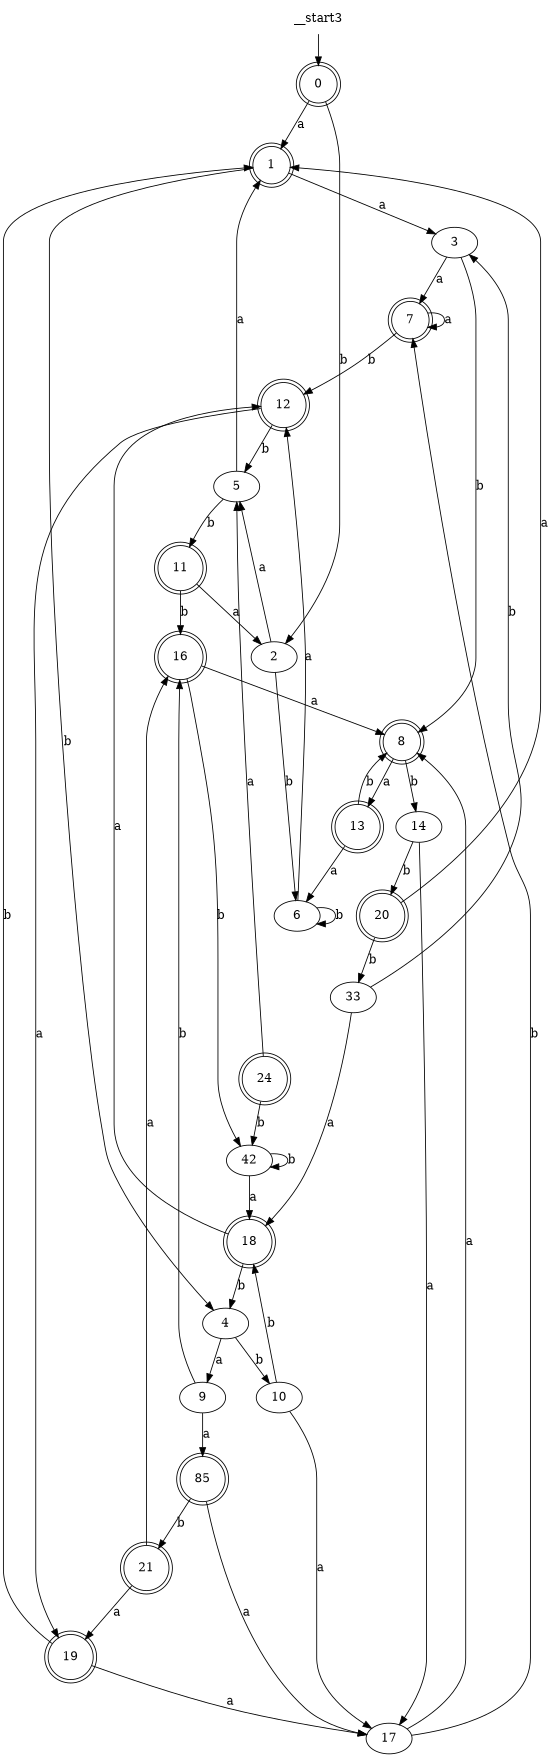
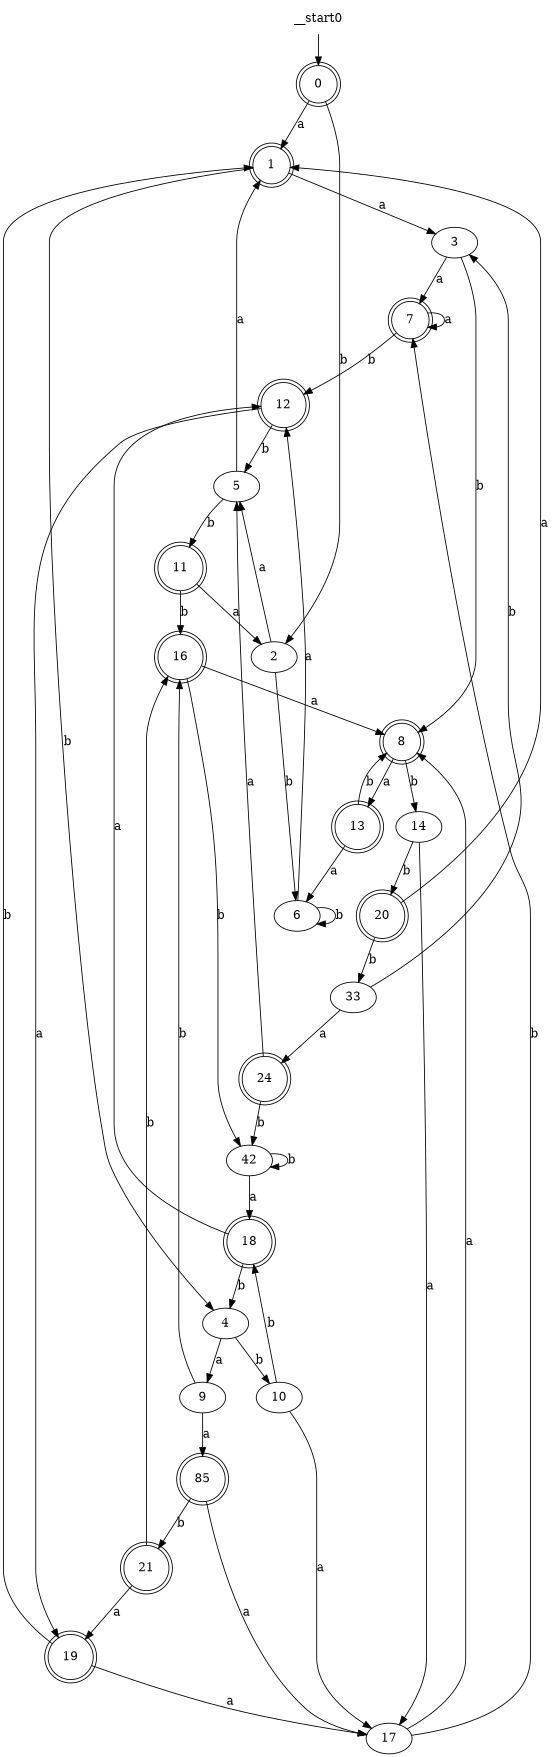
(318, 19) -> (318, 19)
(326, 1122) -> (314, 1034)
(151, 1123) -> (151, 1123)
